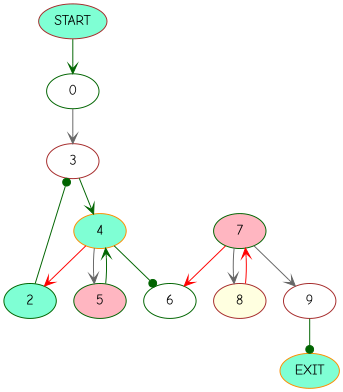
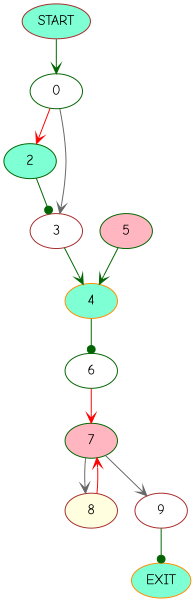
(94, 261) -> none
(69, 263) -> (45, 121)
(208, 263) -> (91, 401)
